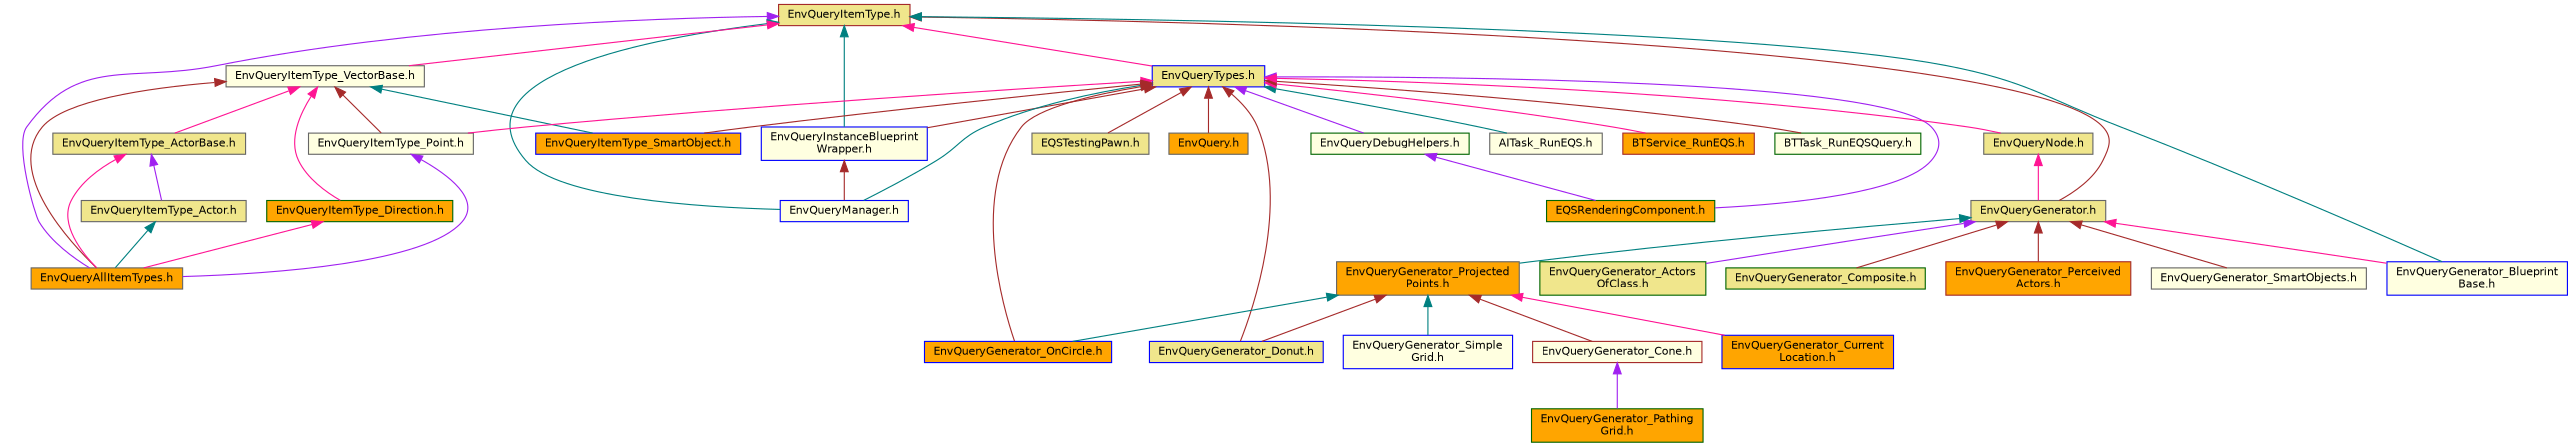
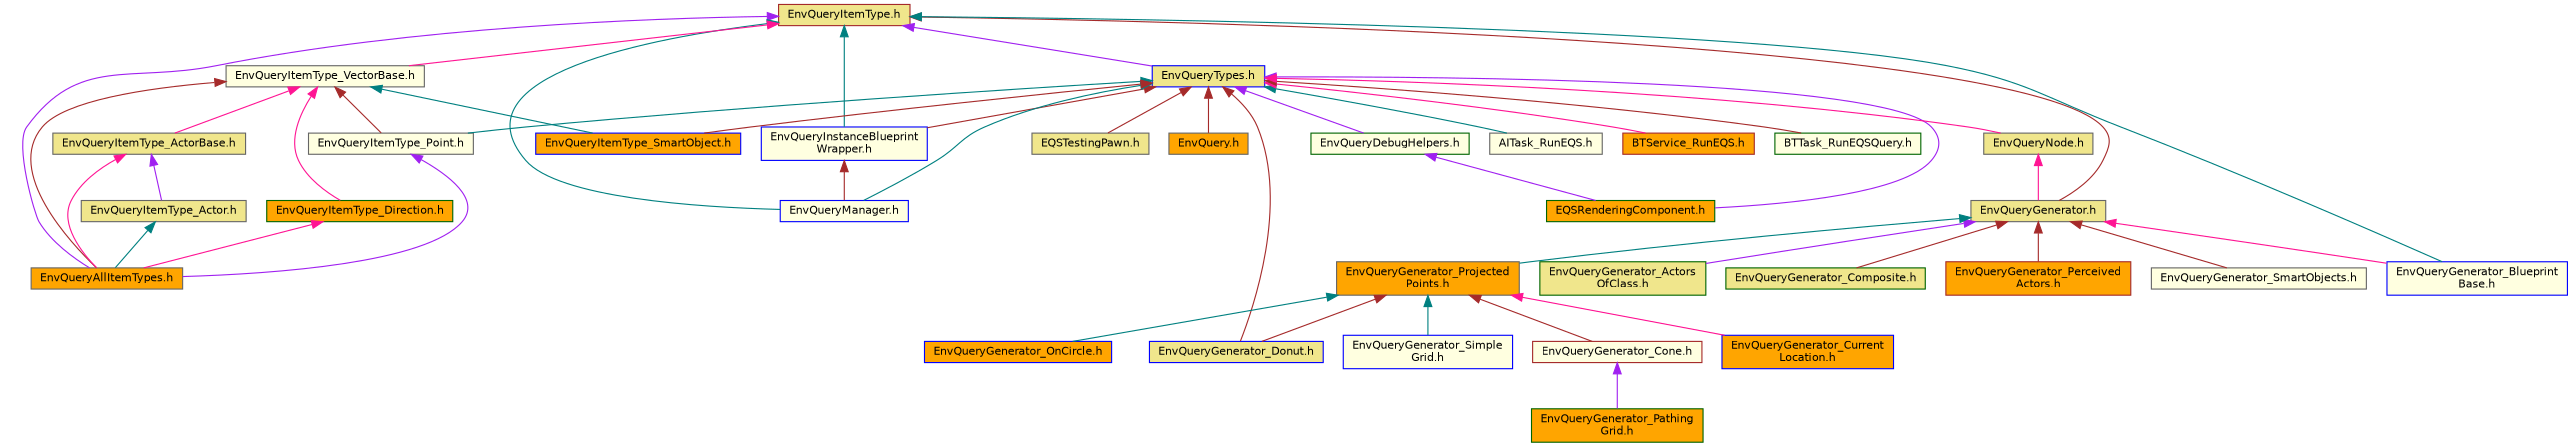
(1033, 47) -> (1033, 47)
(804, 104) -> (804, 104)
(1001, 169) -> none
